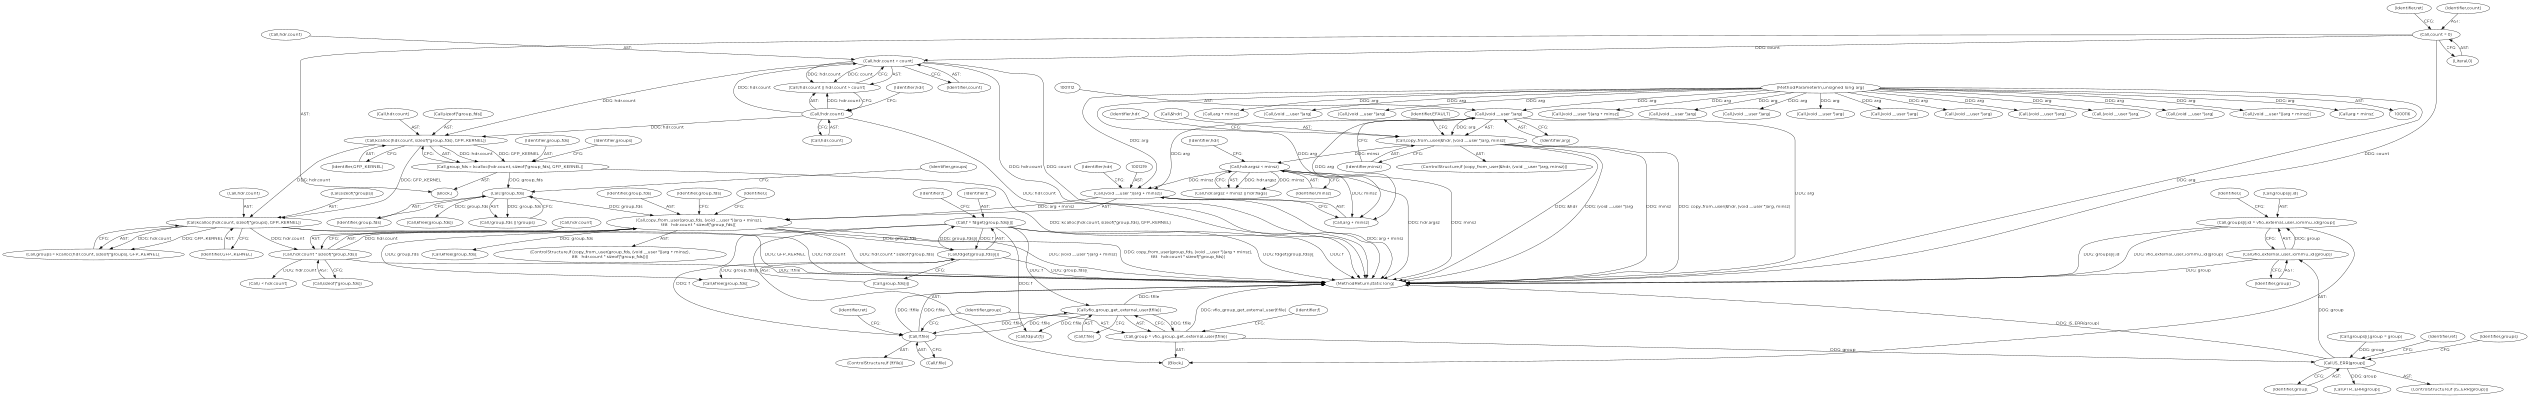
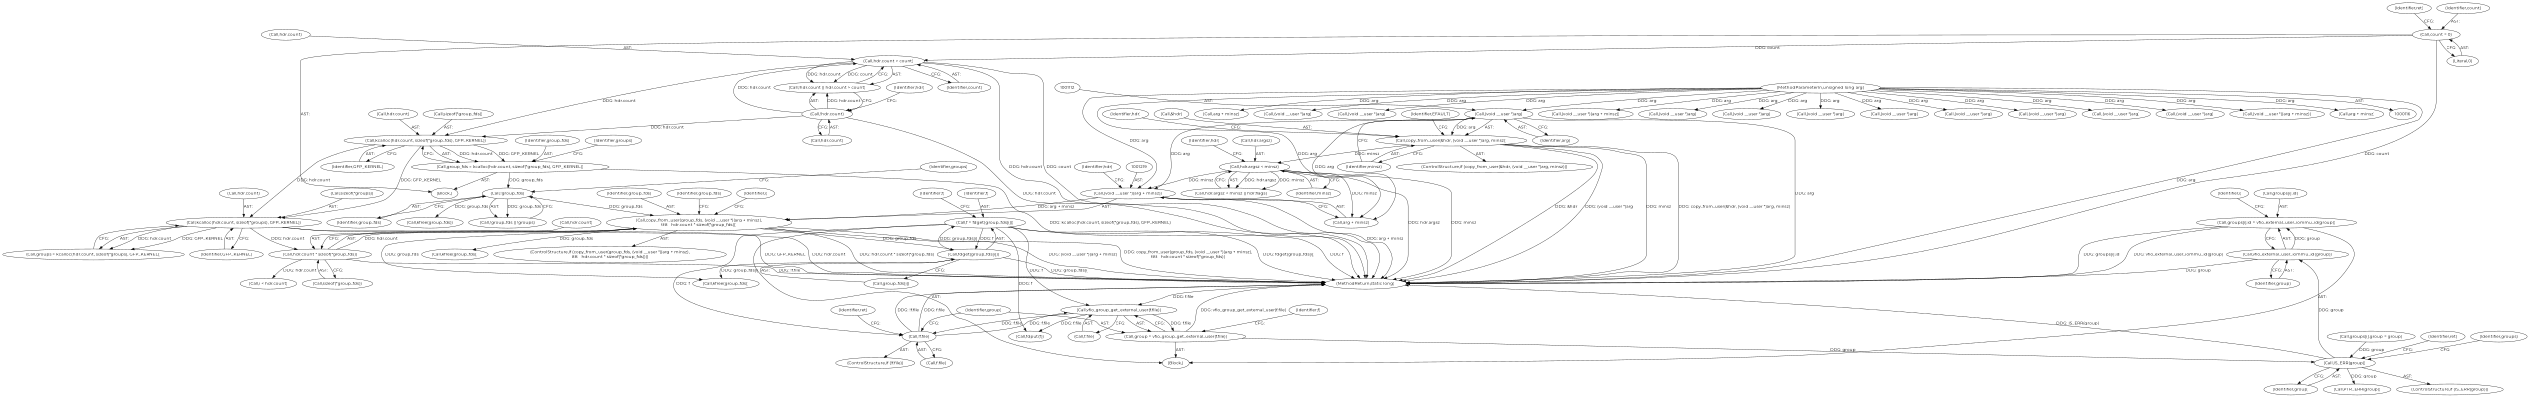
none -> (1256, 141)
(1186, 289) -> (1233, 289)
